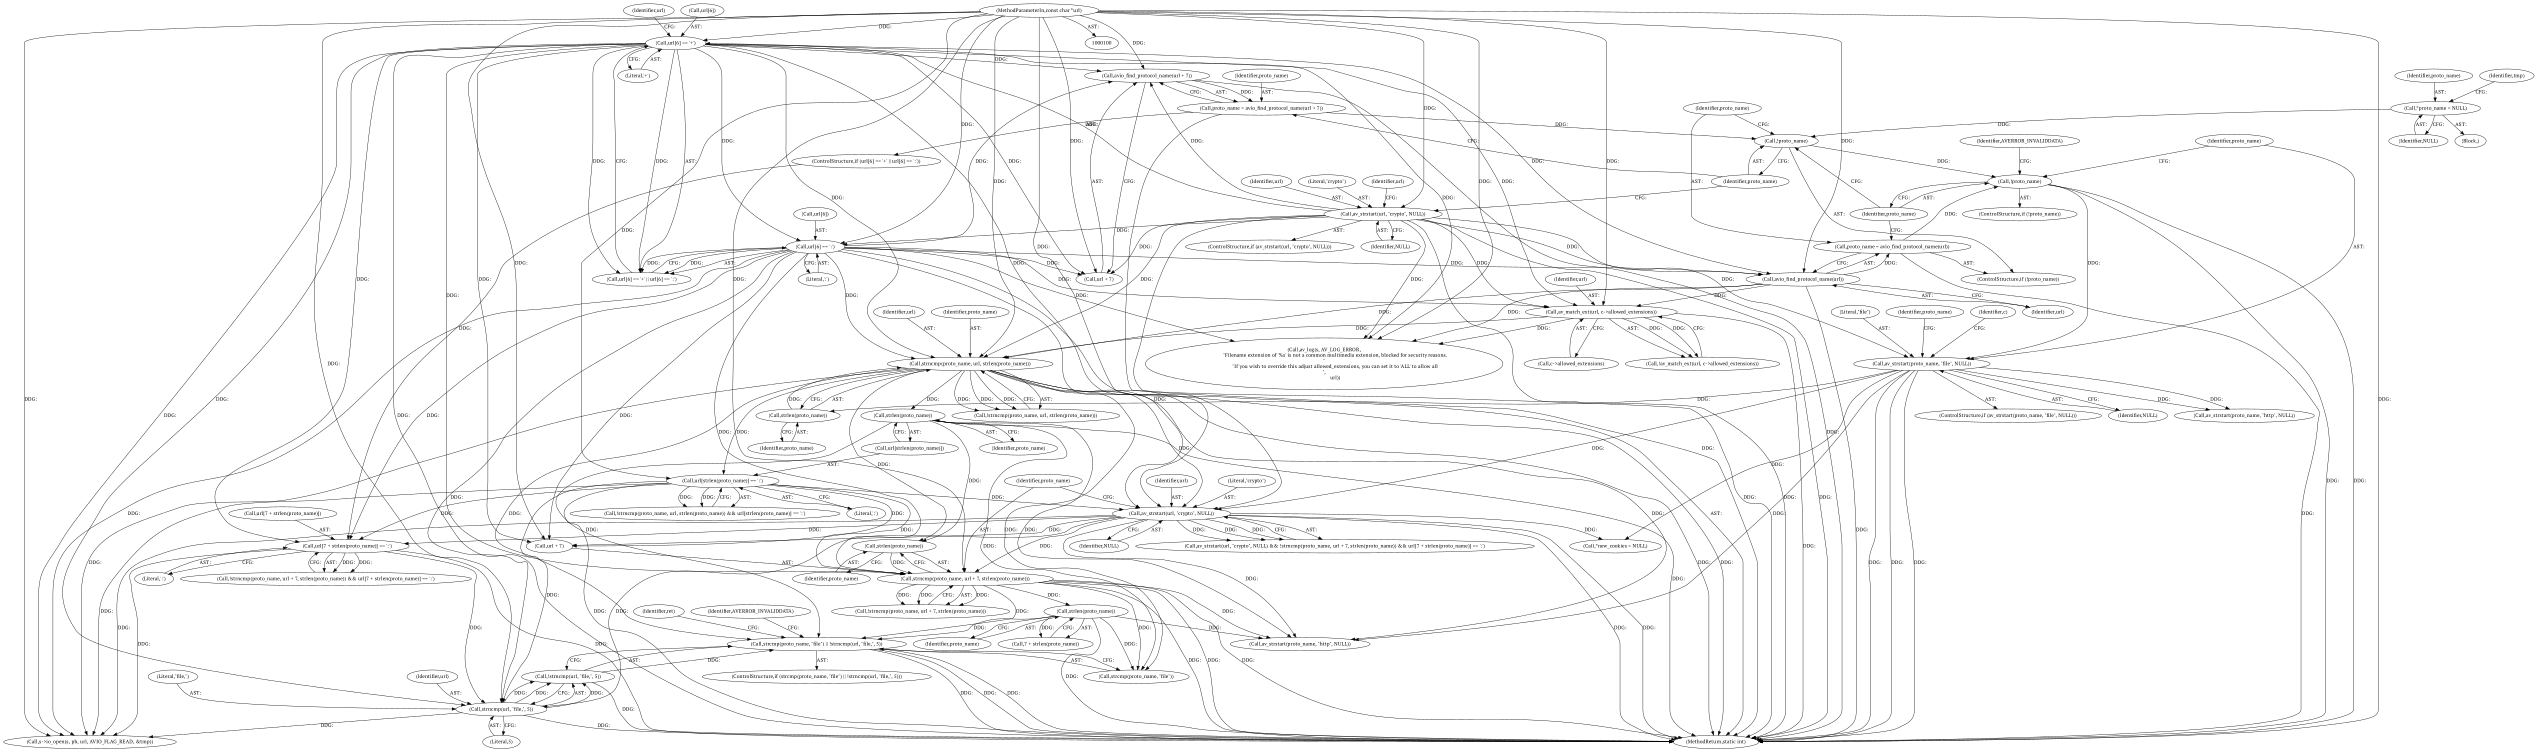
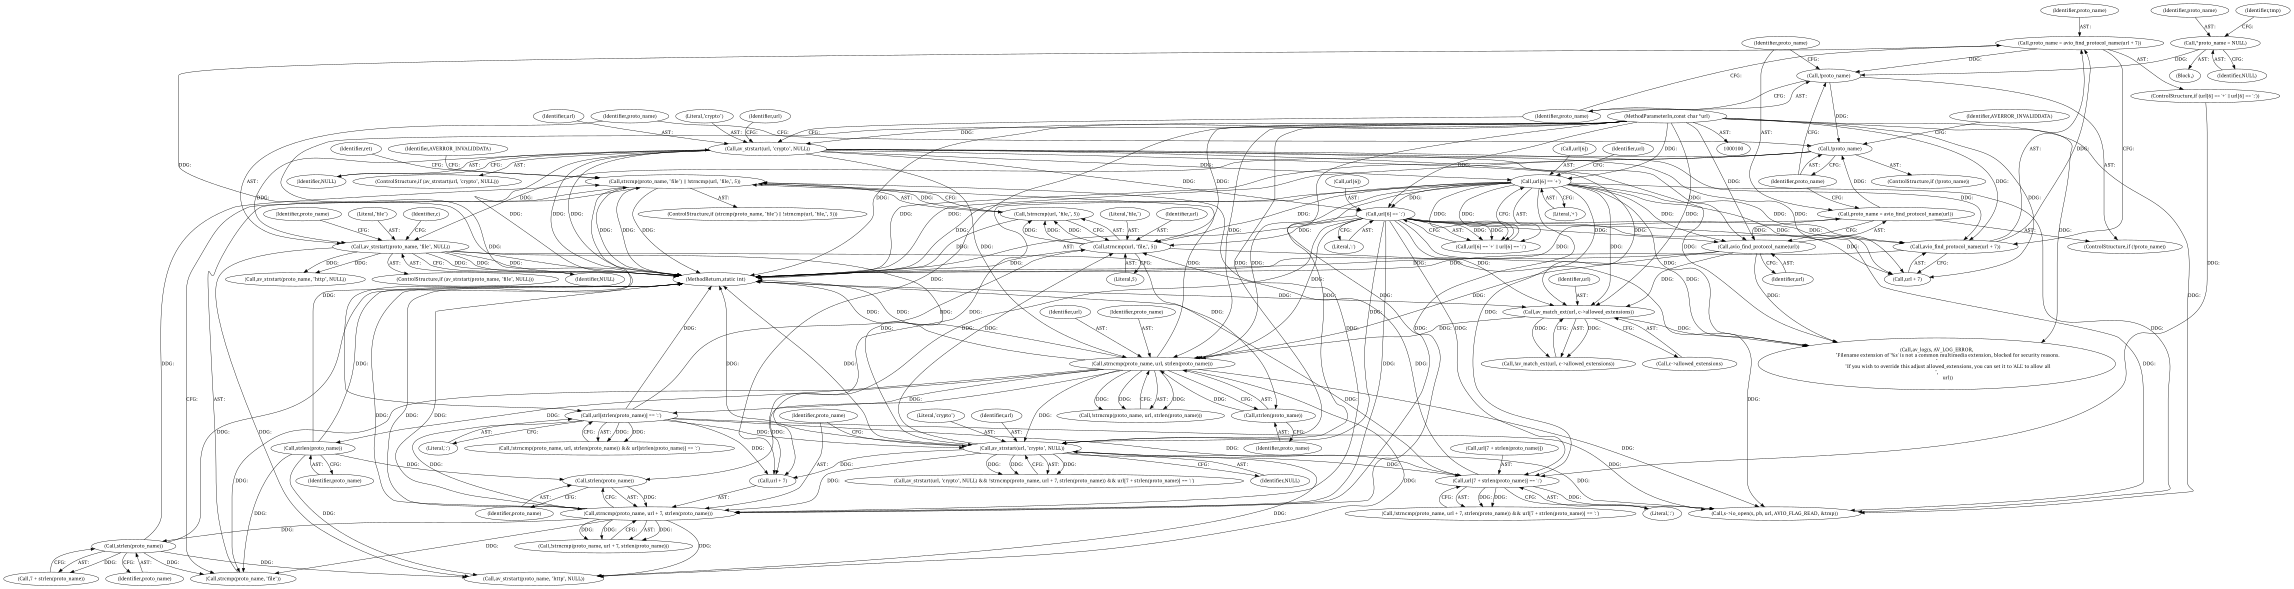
(910, 448) -> none
(1802, 497) -> (1139, 294)
(1616, 546) -> none
